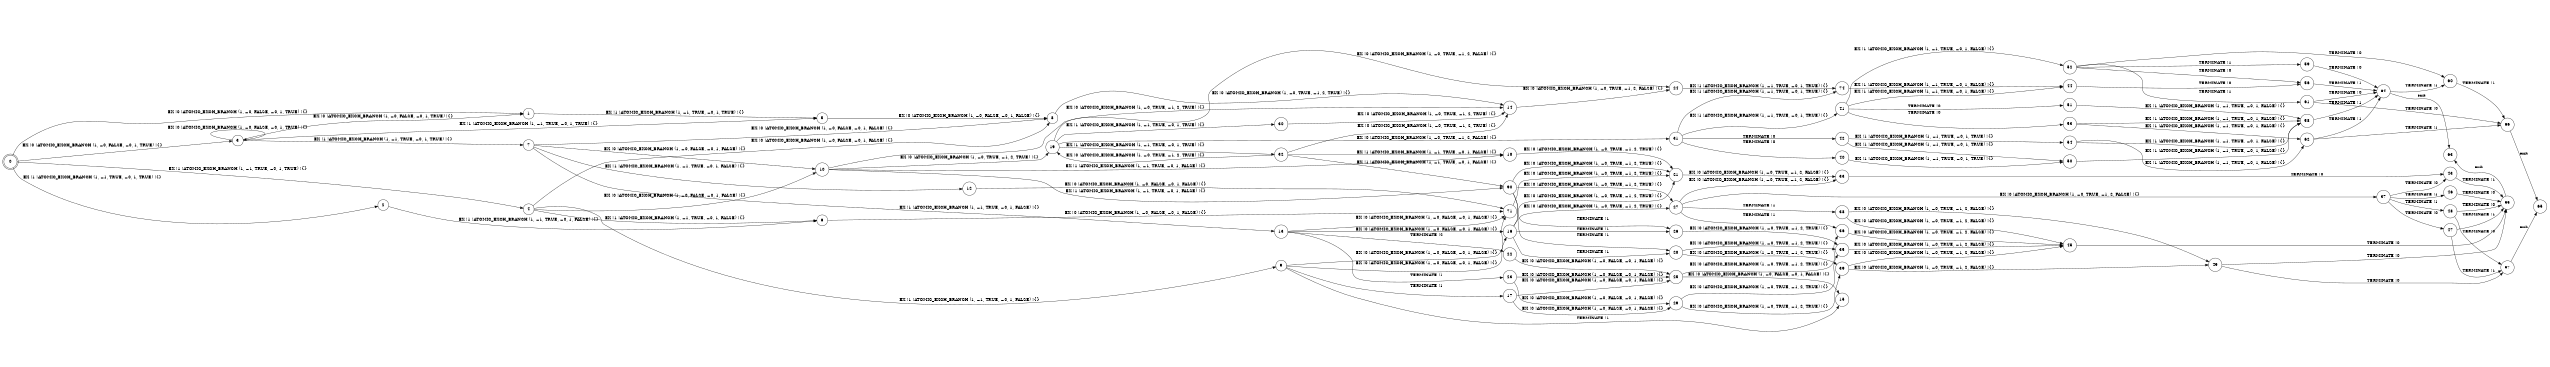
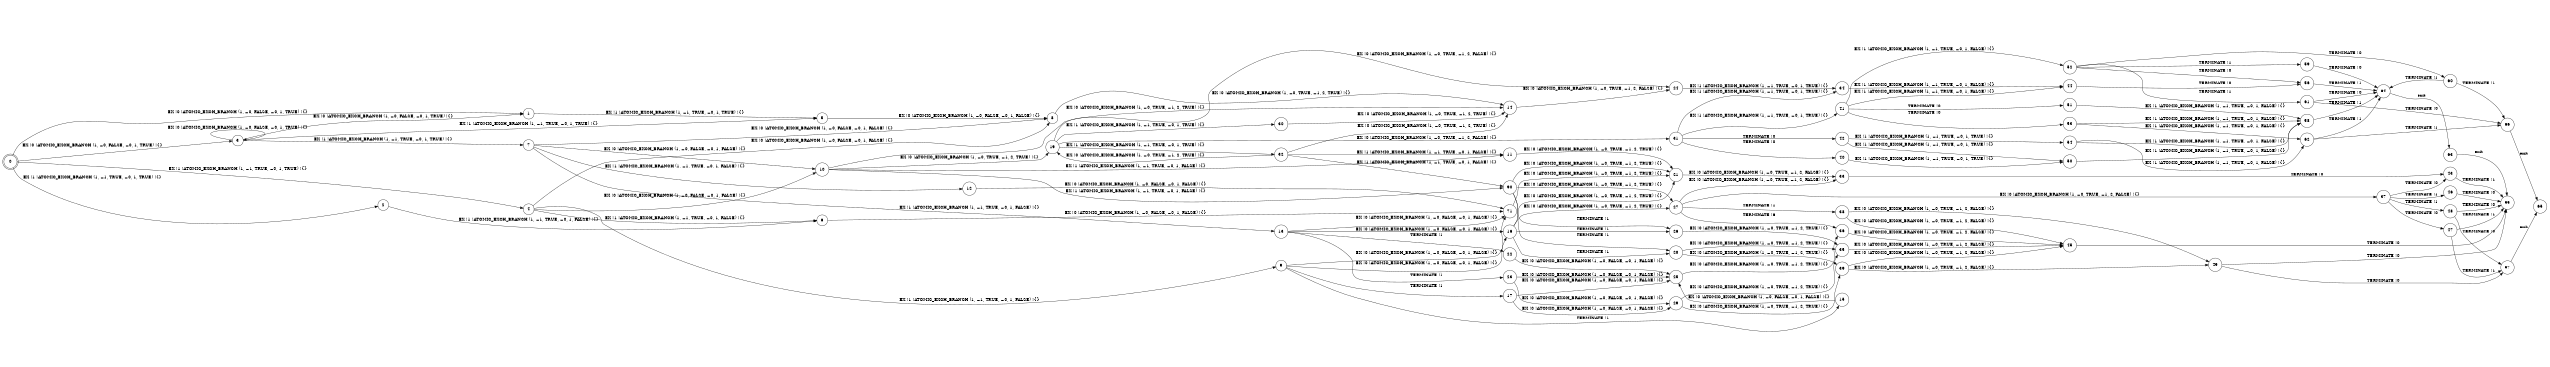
(1842, 88) -> (1842, 88)
(2416, 91) -> (2417, 80)
(1510, 155) -> (1510, 155)
(2485, 173) -> (2491, 162)
(1759, 215) -> (1759, 215)
(1427, 235) -> (1427, 235)
(1762, 278) -> (1754, 303)
